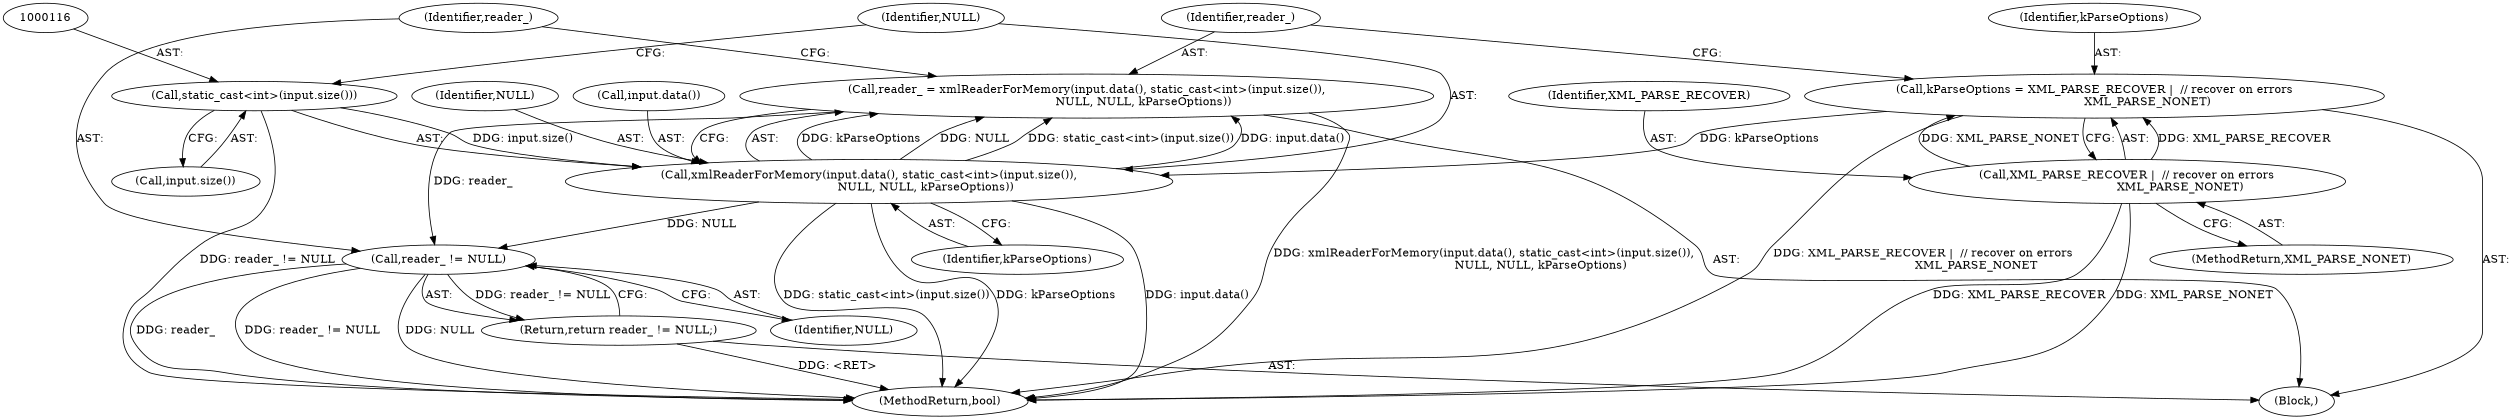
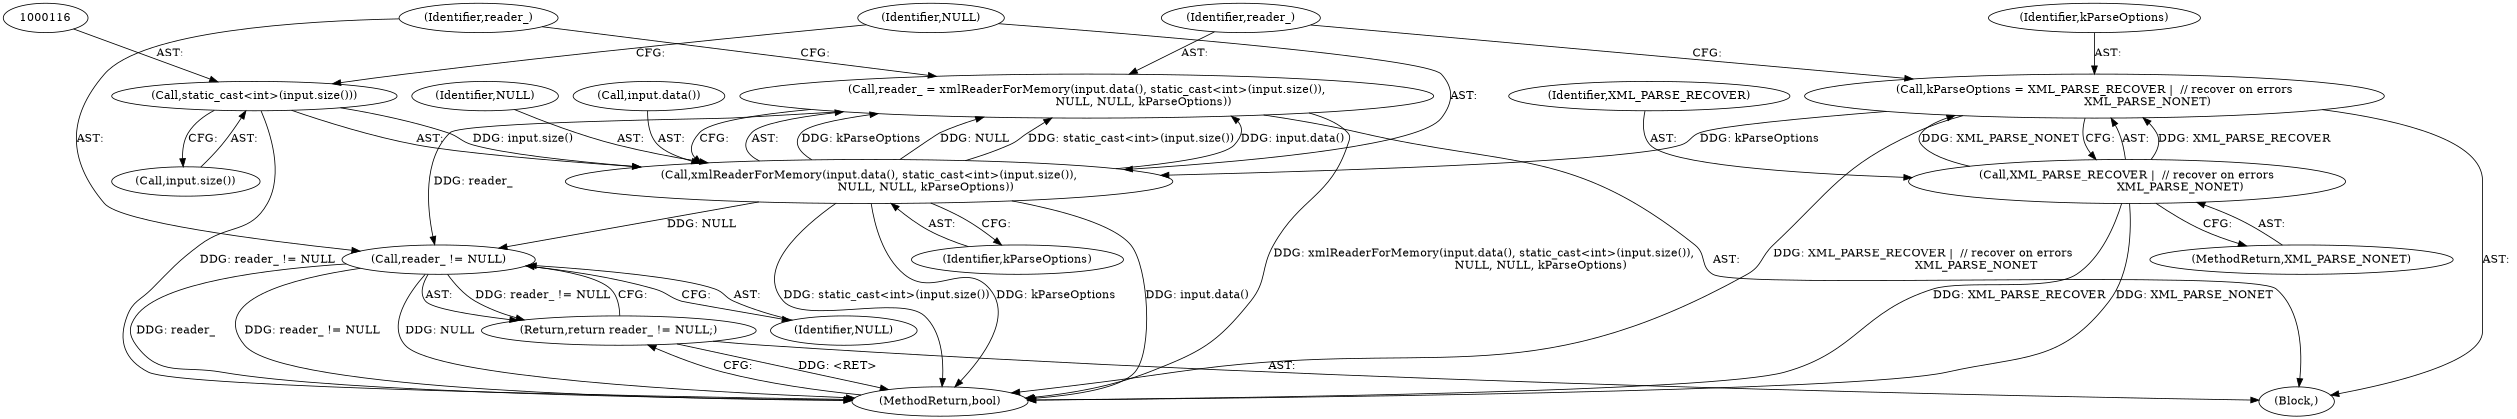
none -> (756, 380)
